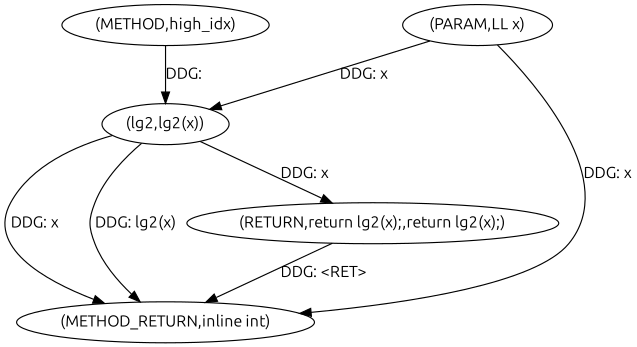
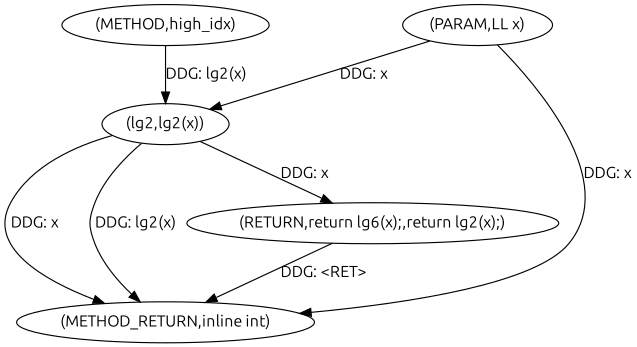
(186, 75) -> (207, 75)
(373, 223) -> (373, 223)
